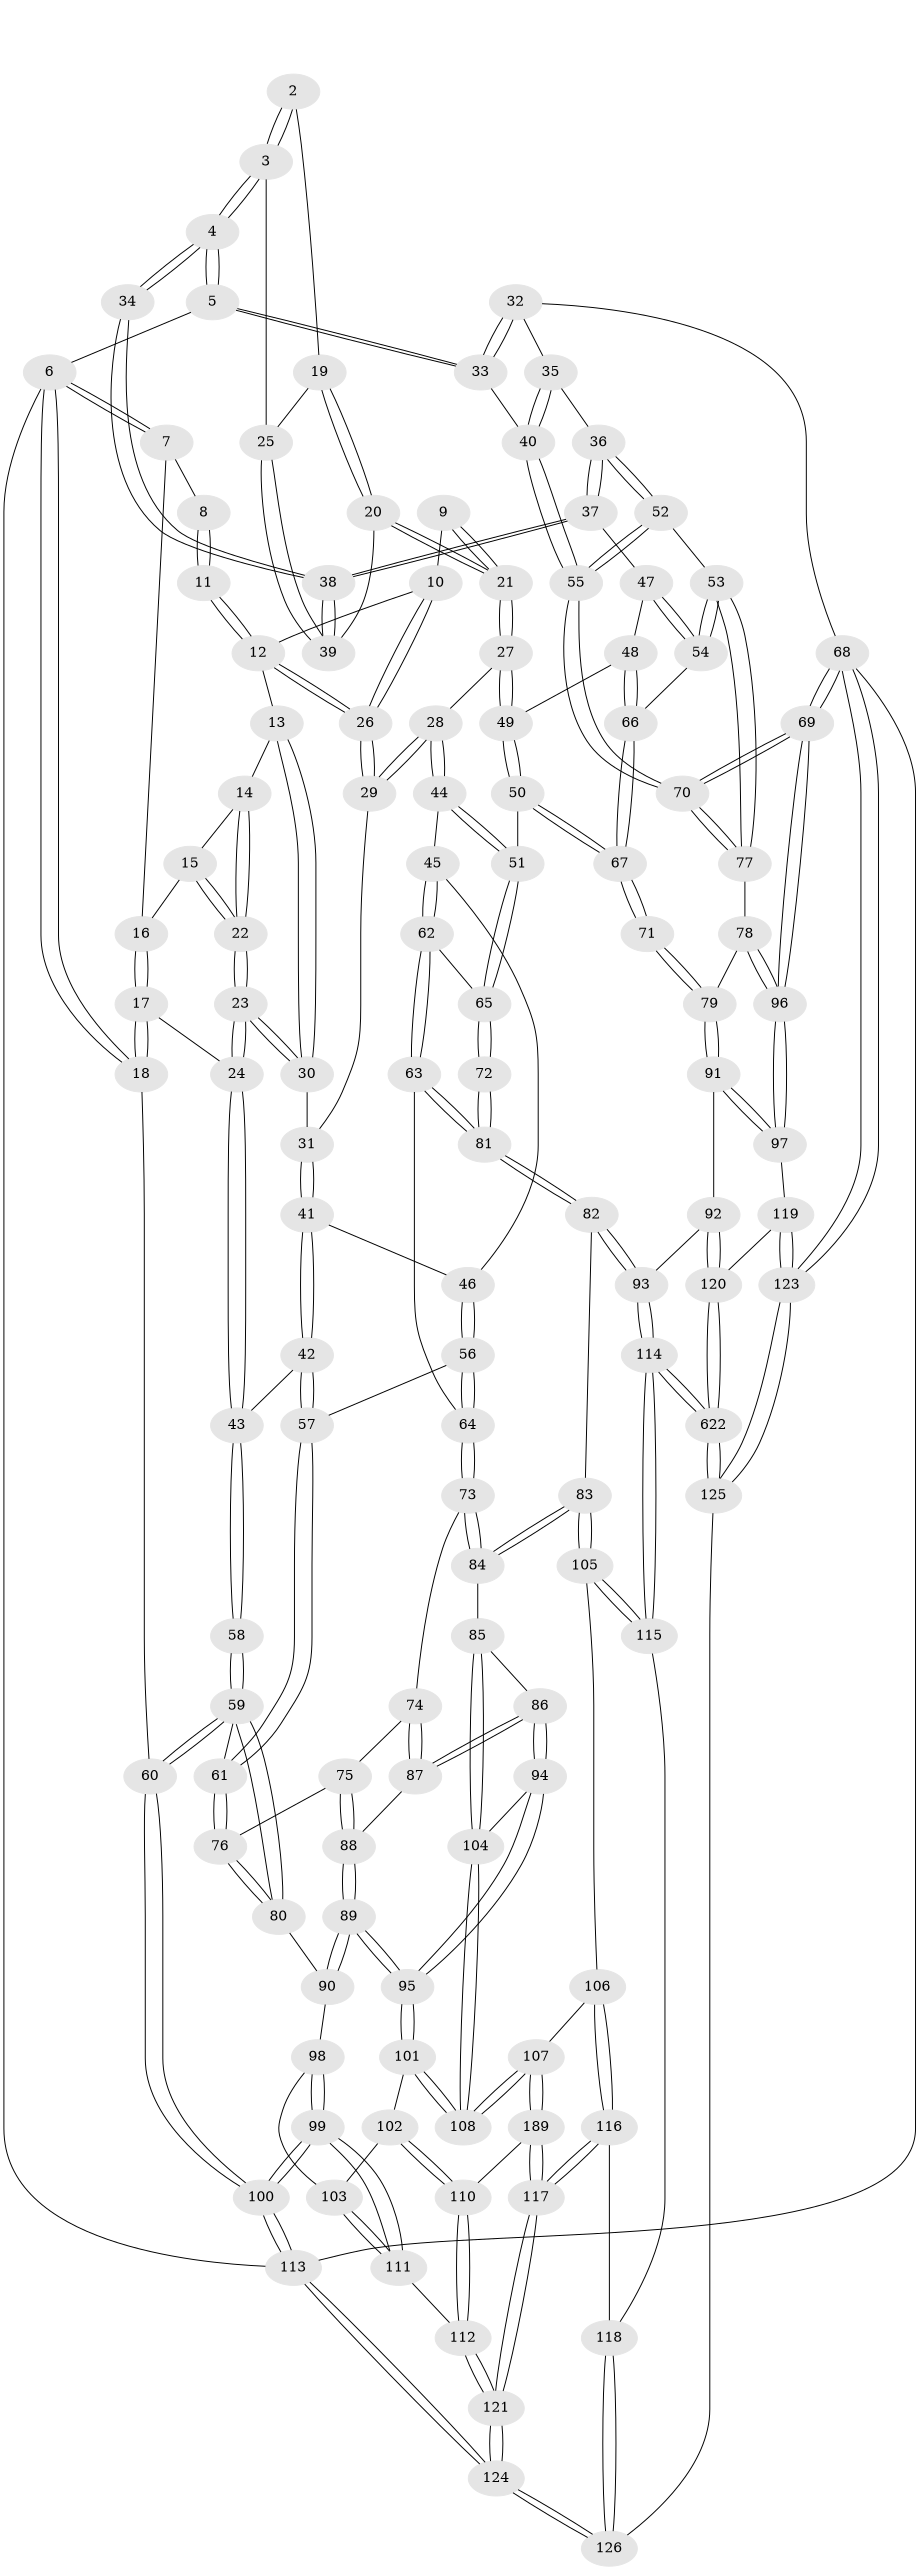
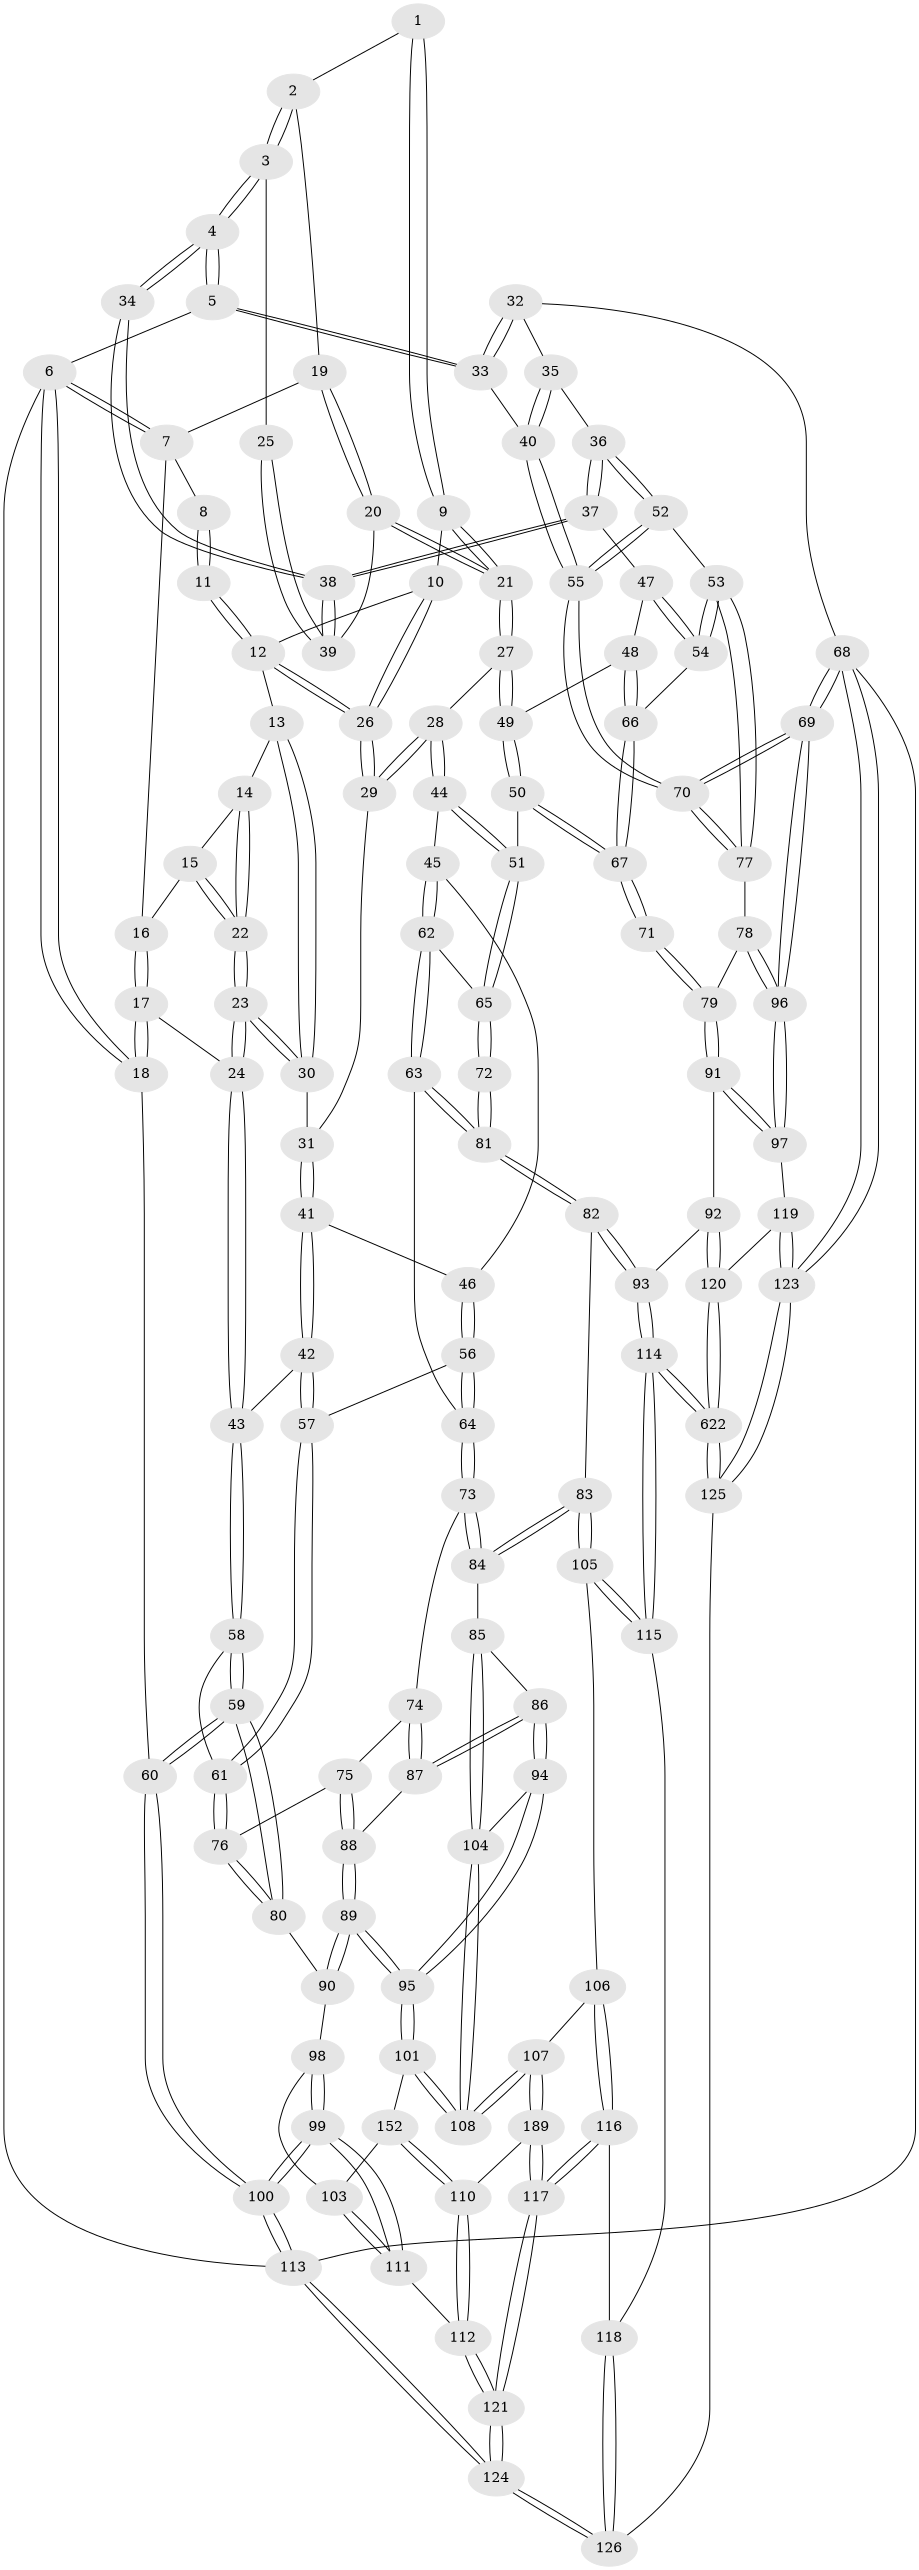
none -> (418, 21)
(293, 408) -> (243, 408)
(229, 1741) -> (199, 1703)
(390, 2127) -> (390, 2127)
